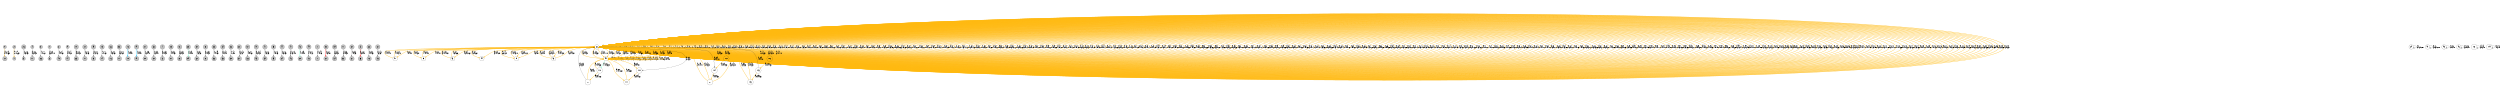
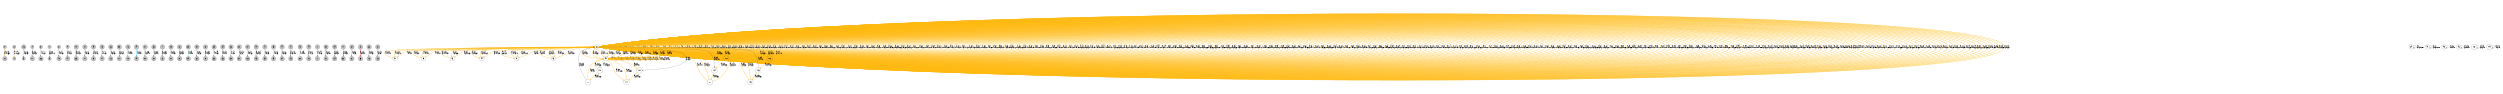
none -> (535, 48)
